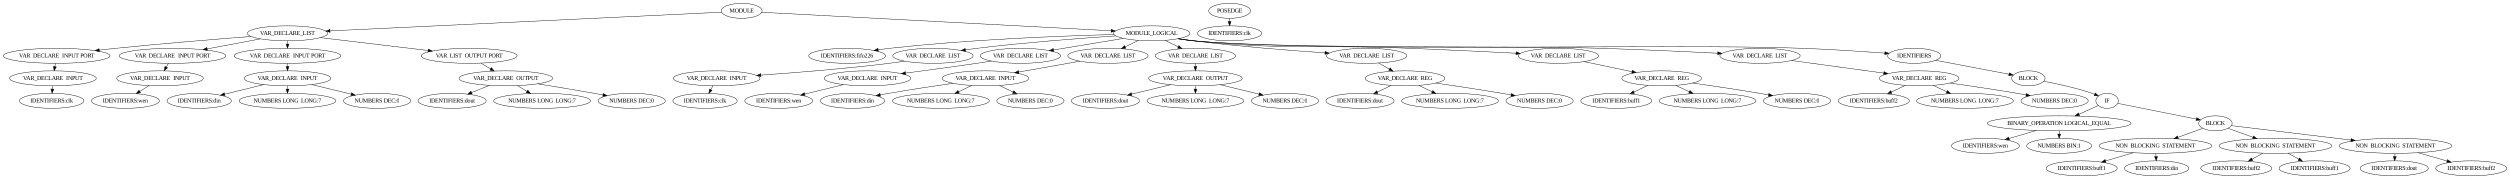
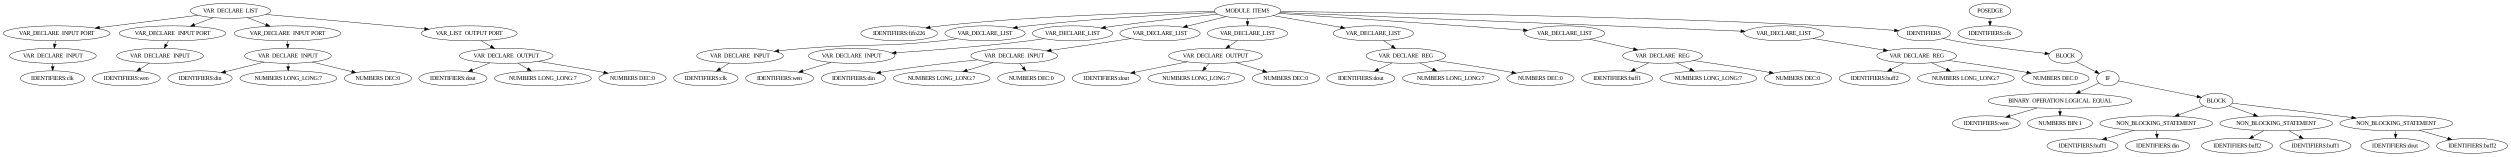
(742, 11) -> none
(1152, 33) -> (1248, 11)
